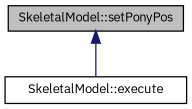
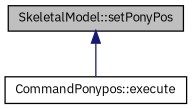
(96, 90) -> (96, 90)
